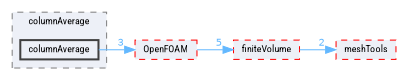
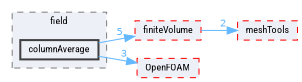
(59, 22) -> (59, 22)
(210, 50) -> (113, 40)
